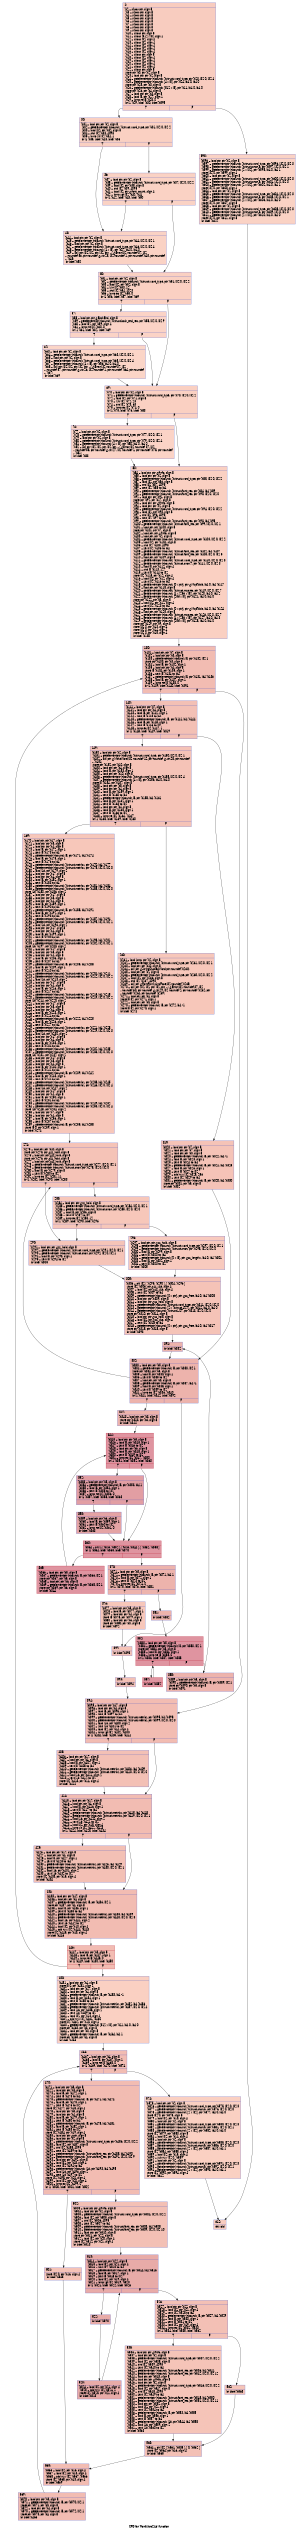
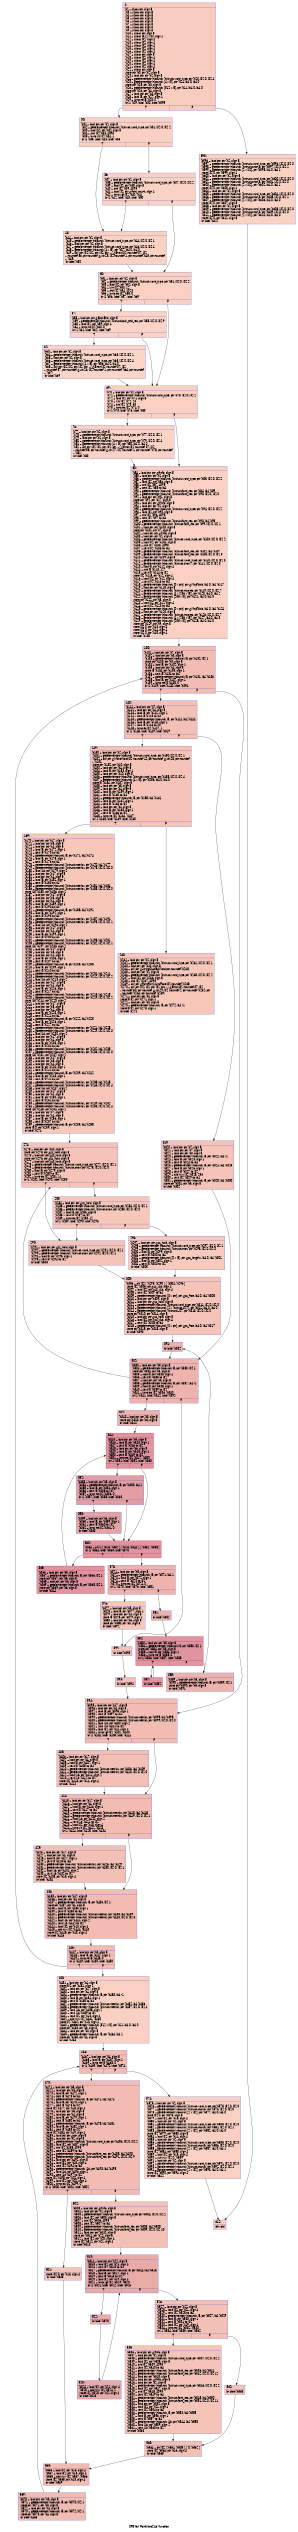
(140, 960) -> (139, 960)
(91, 1957) -> (91, 1957)
